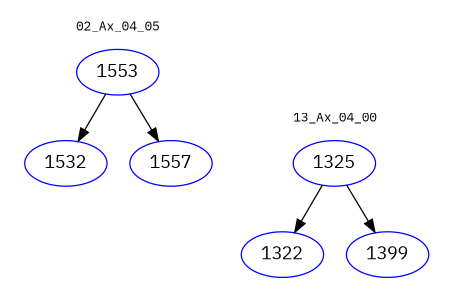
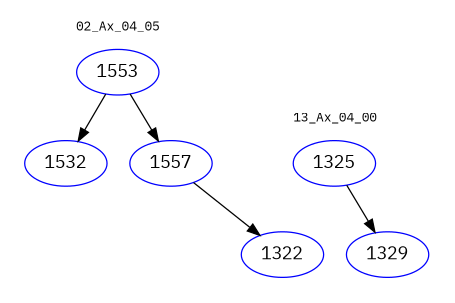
(312, 203) -> (222, 205)
(388, 255) -> (388, 255)
